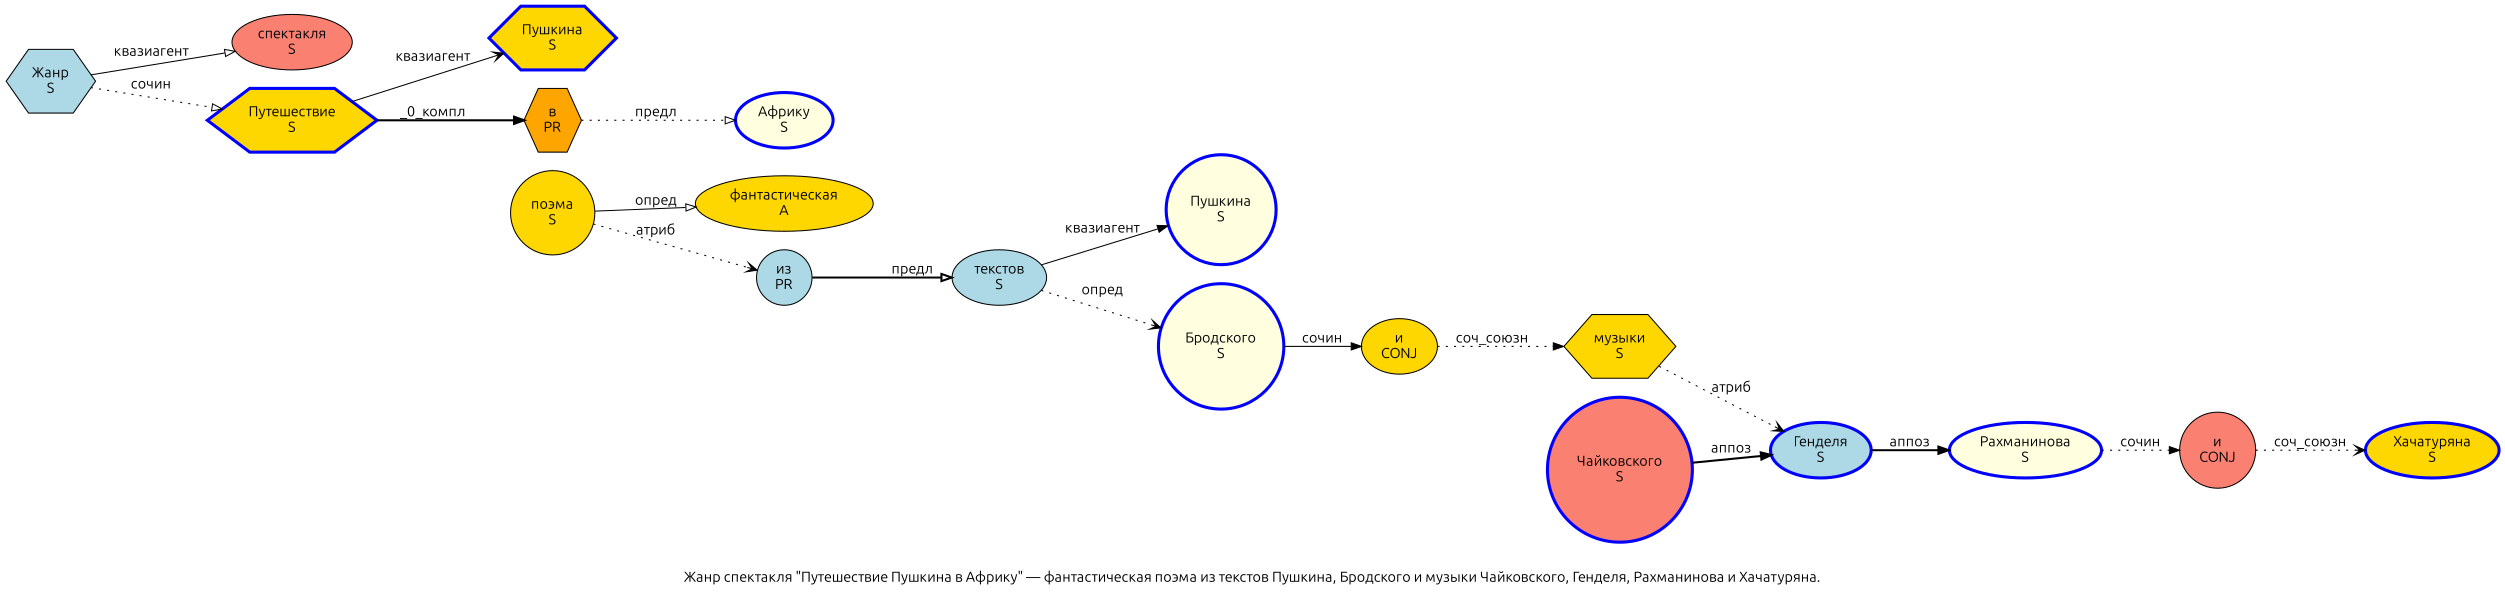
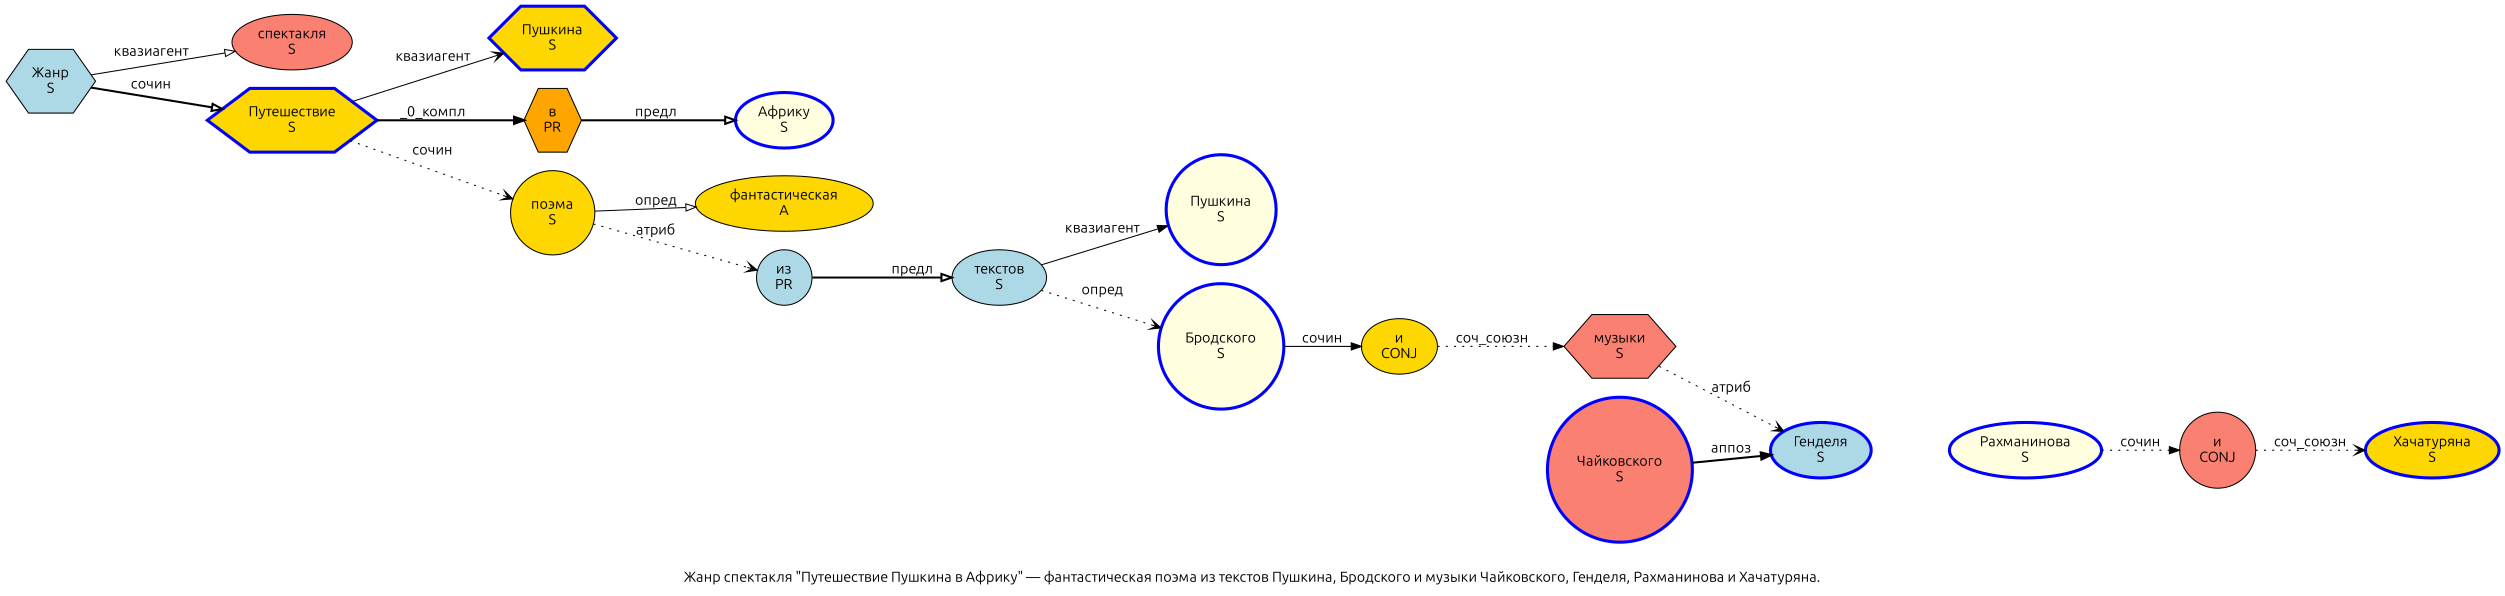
(151, 97) -> (151, 97)
(653, 120) -> (653, 120)
none -> (427, 168)
(1620, 346) -> (1620, 346)
(1905, 450) -> none
